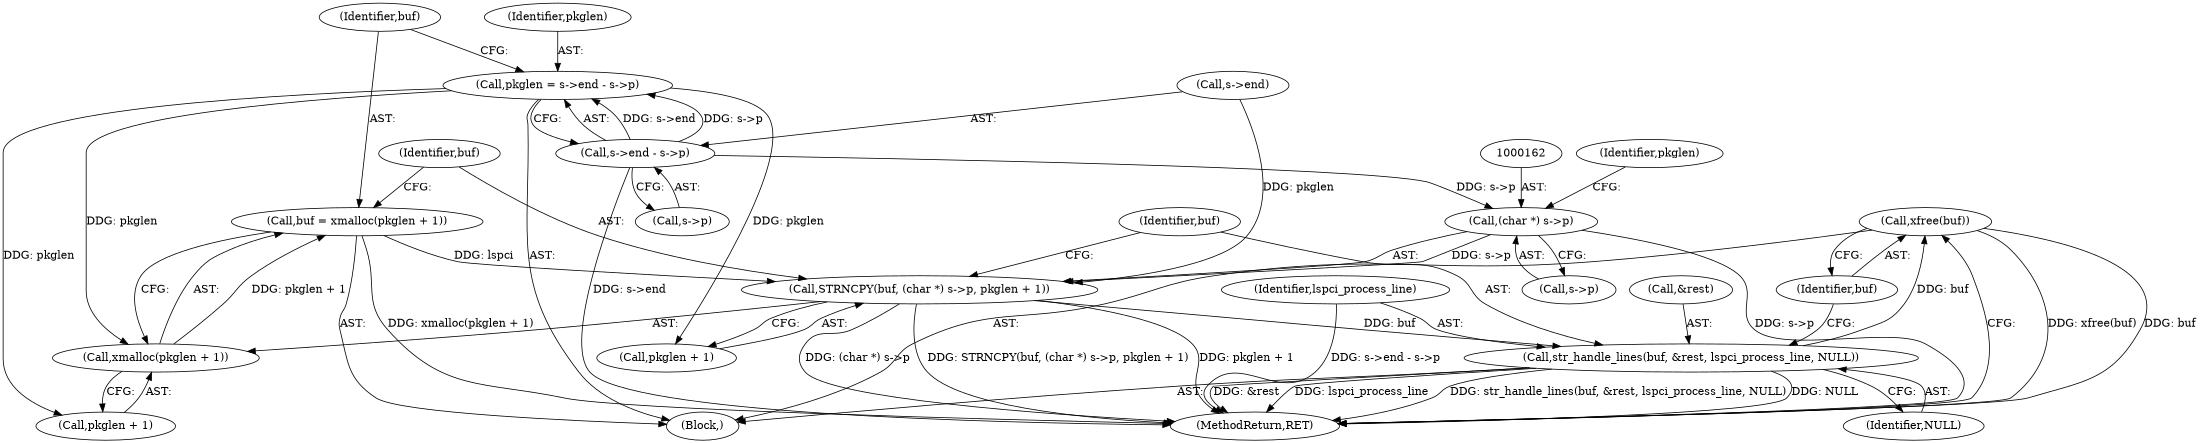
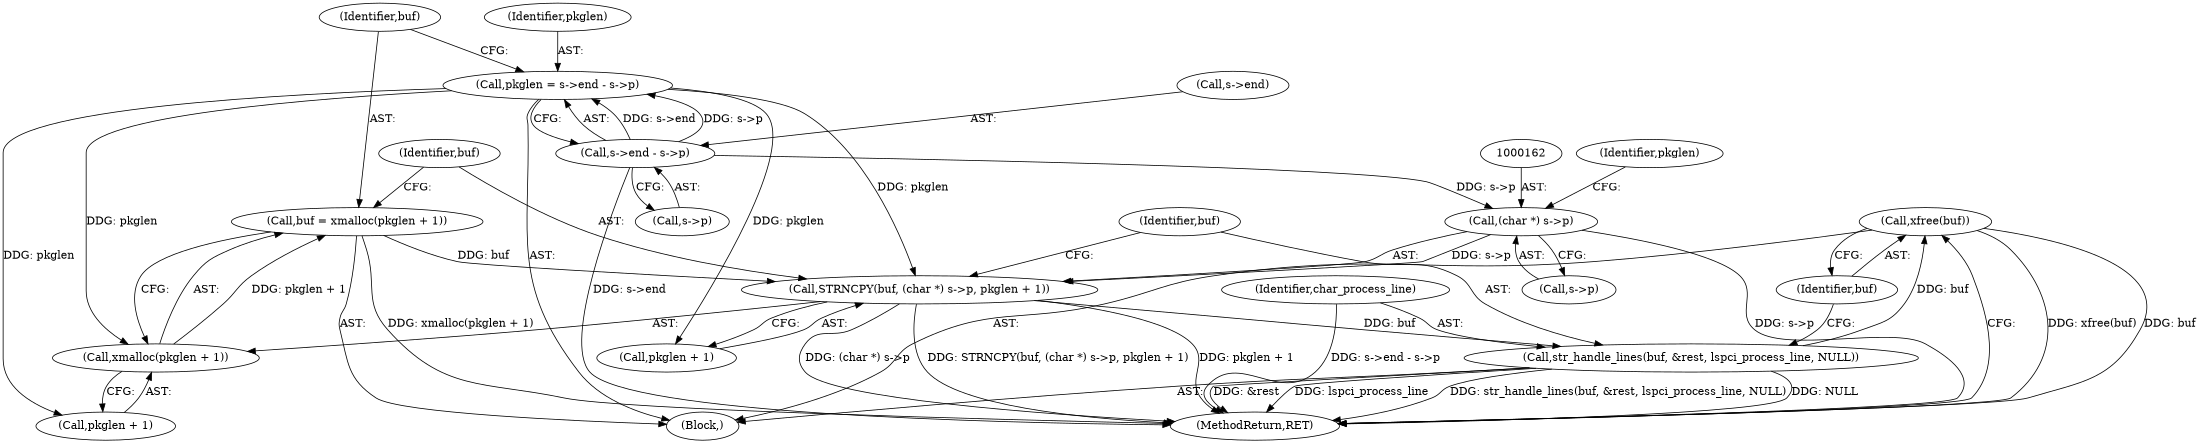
(1236, 246) -> (819, 124)
(484, 256) -> (484, 256)
(1336, 290) -> (1336, 290)
(1681, 290) -> none
(1914, 426) -> none
